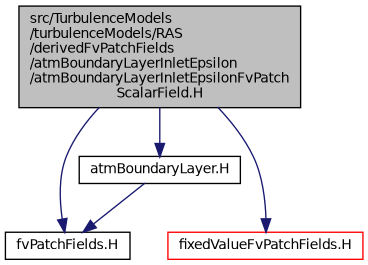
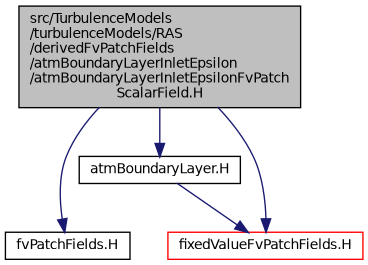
(119, 204) -> (207, 204)
